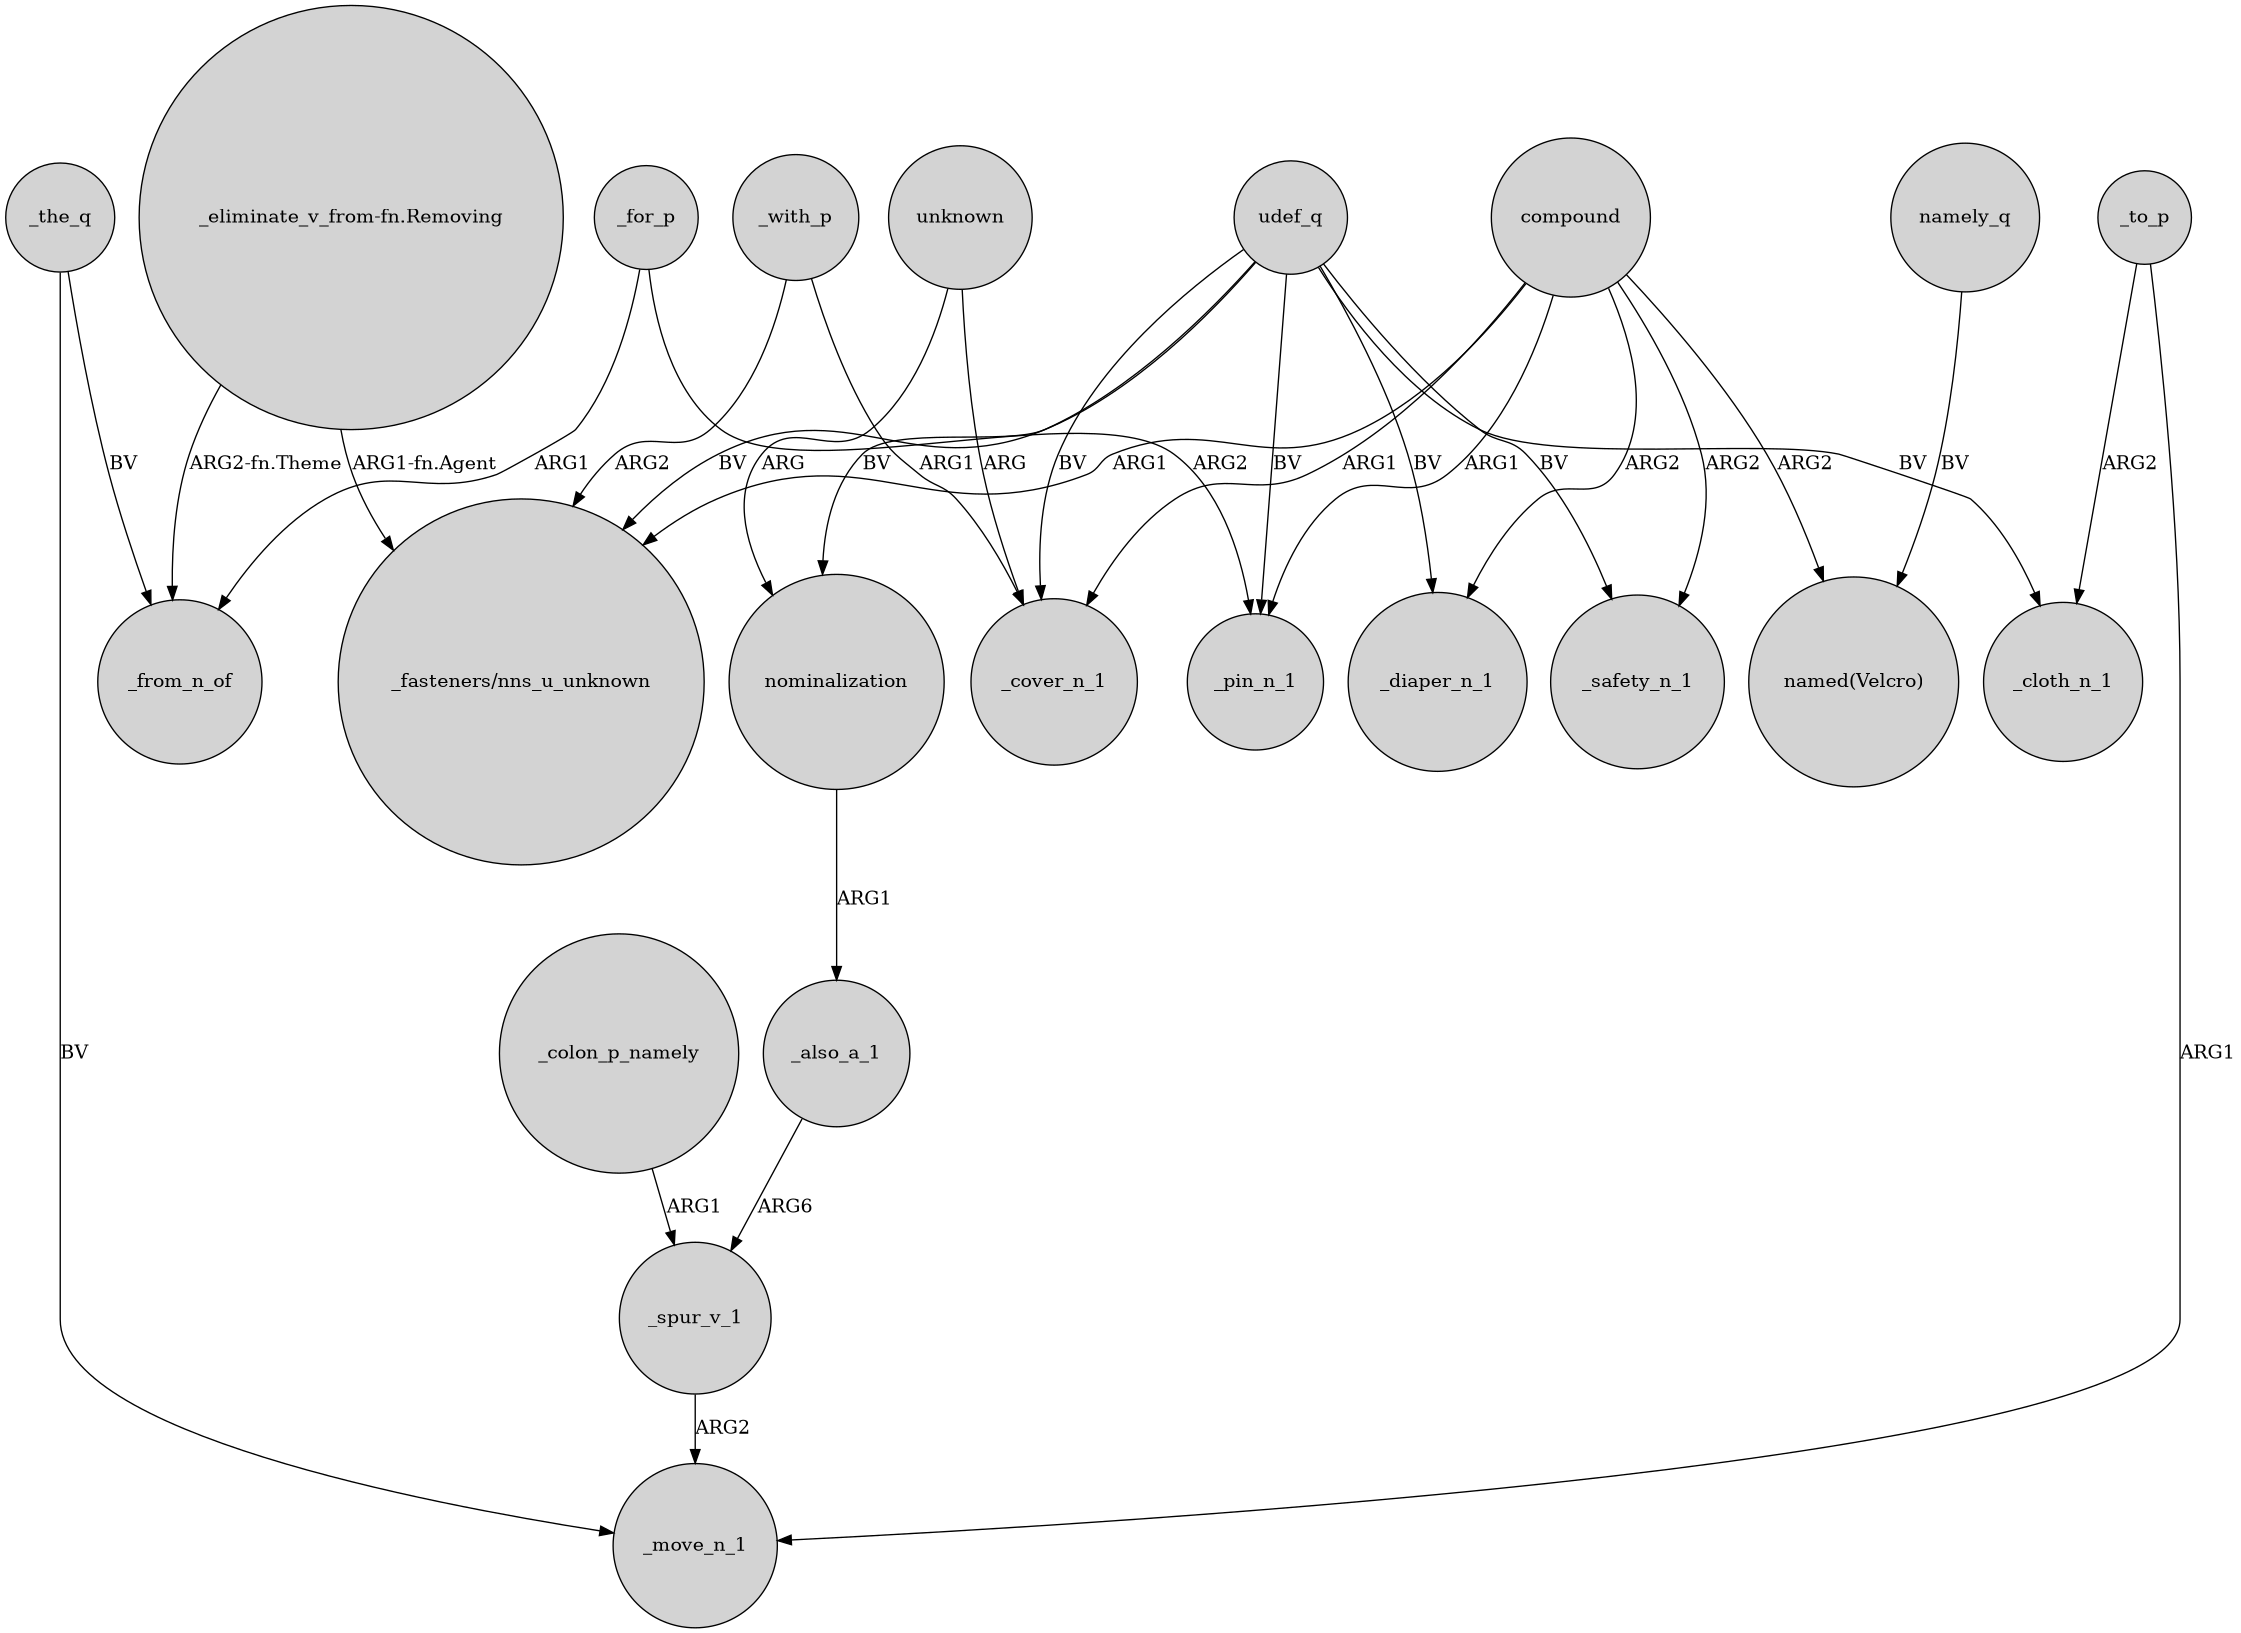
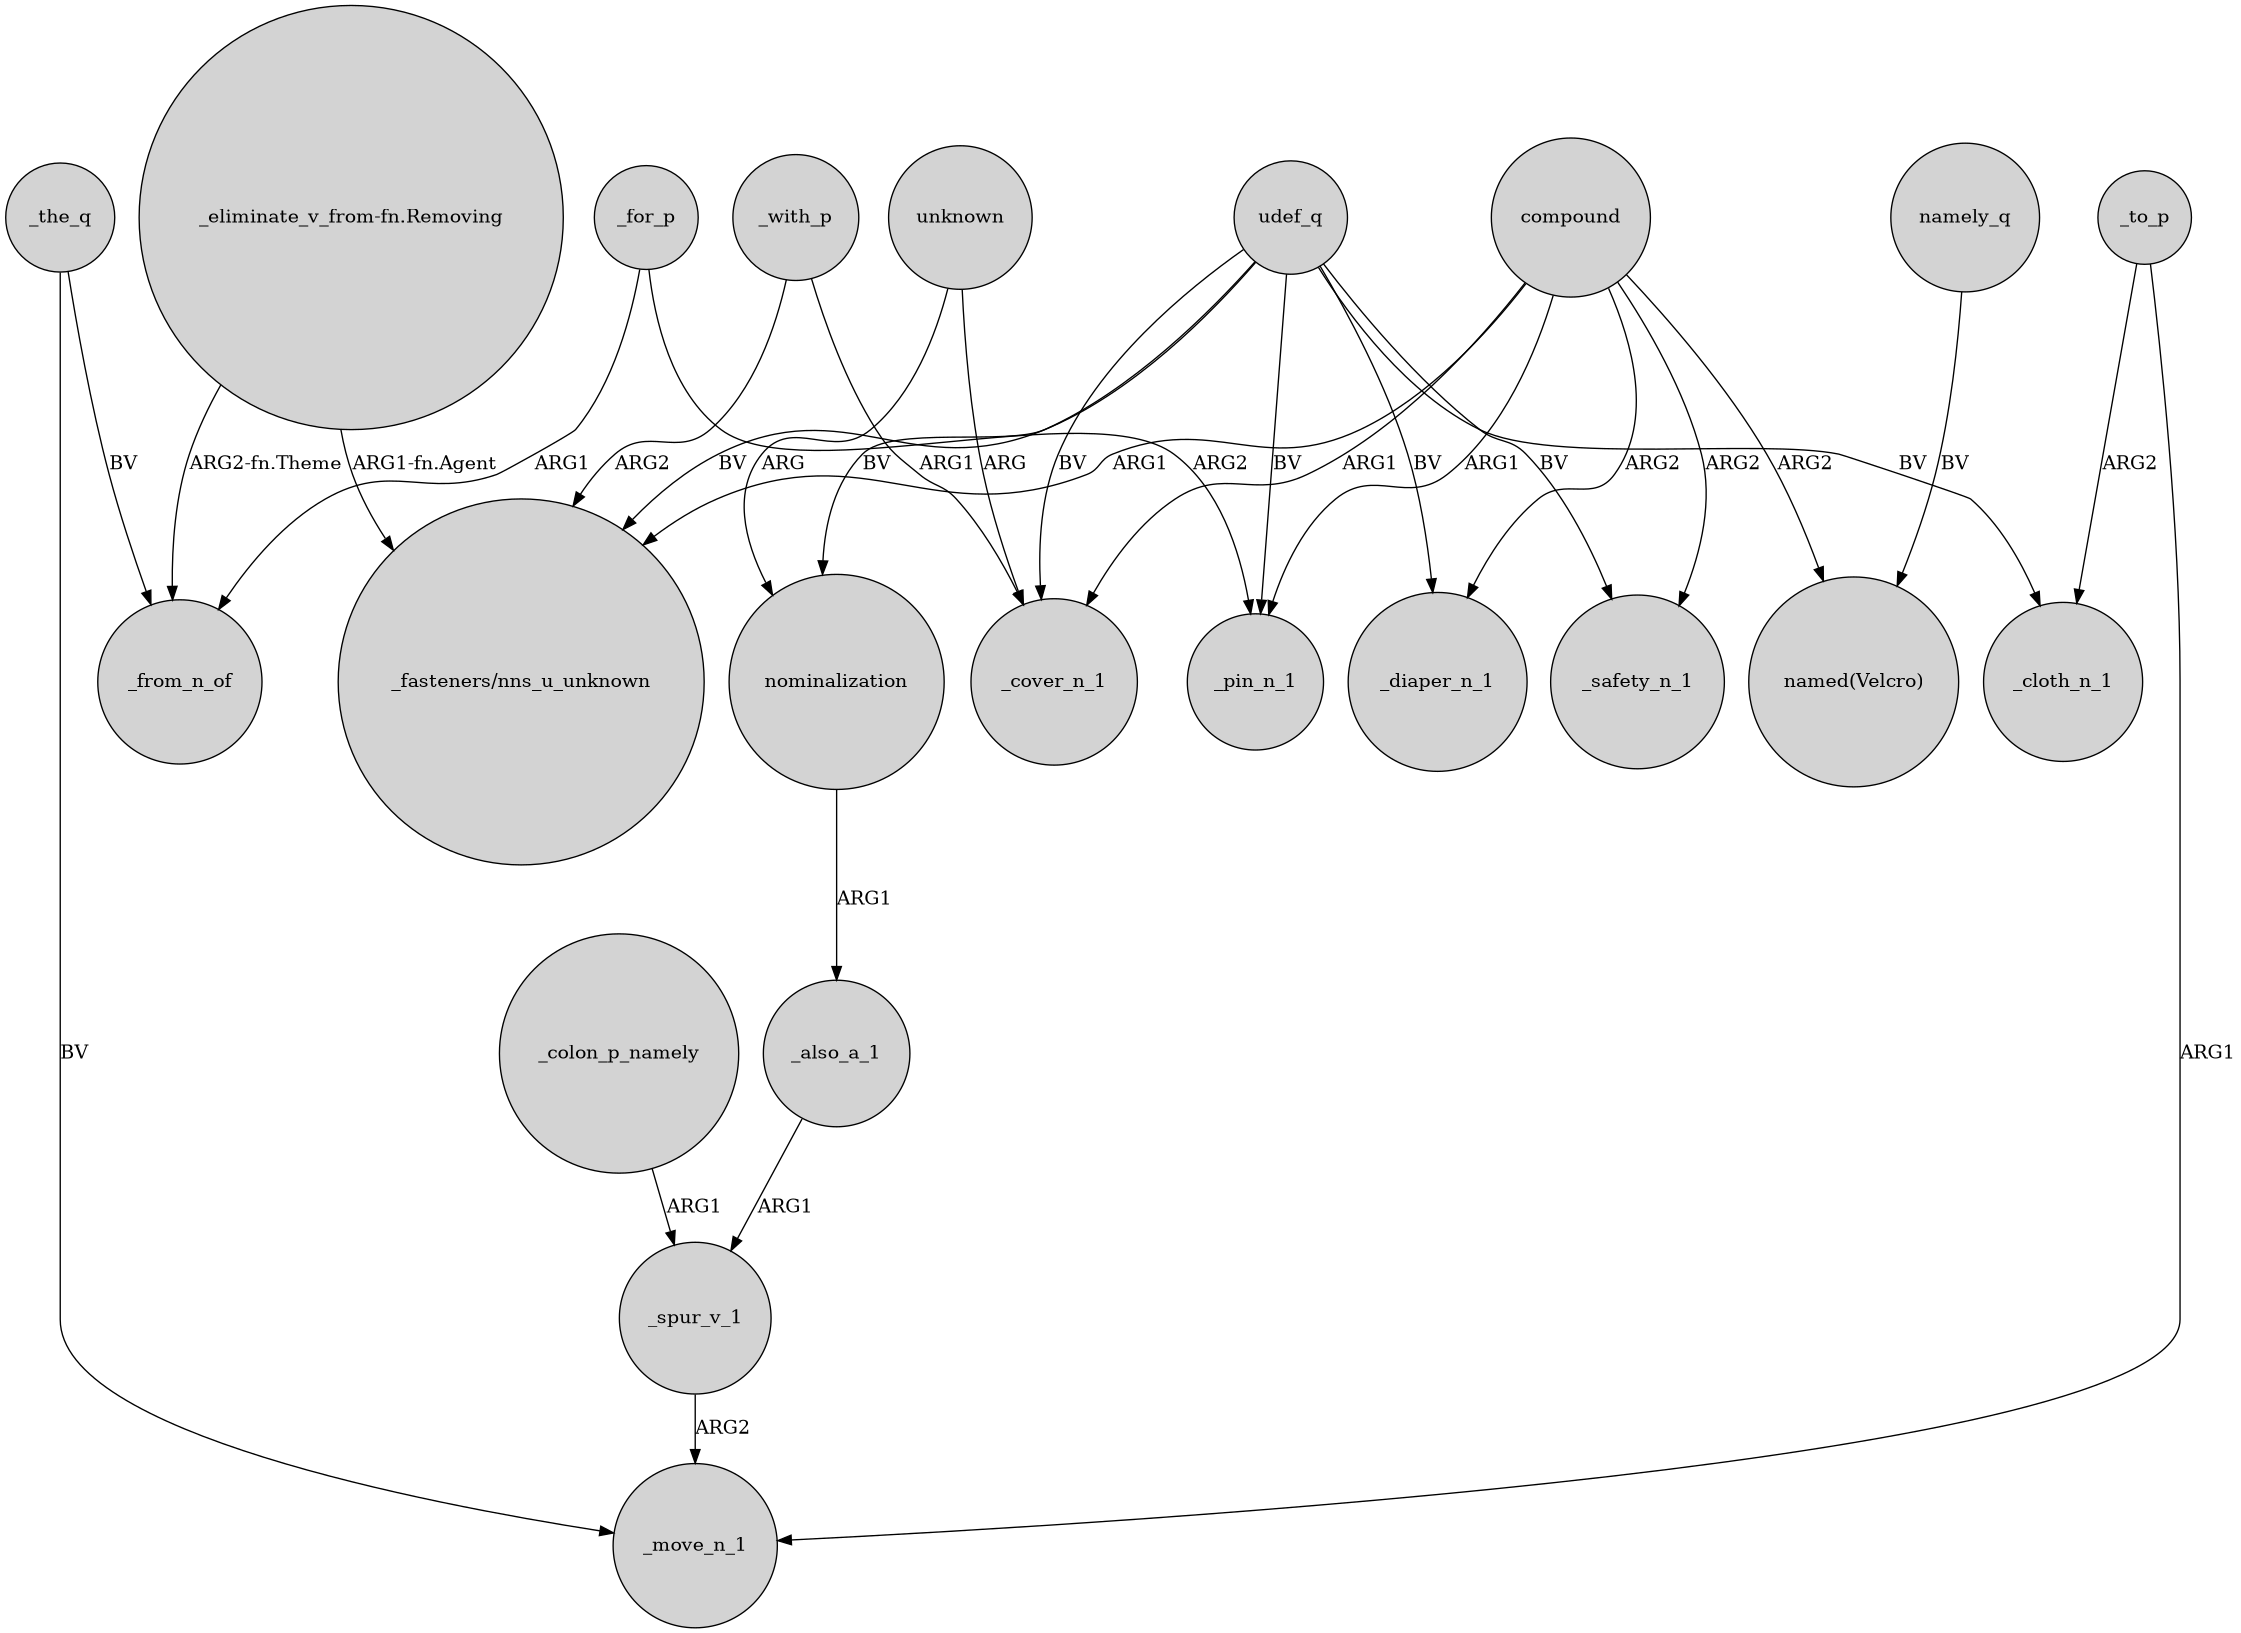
(786, 1207) -> (786, 1207)
